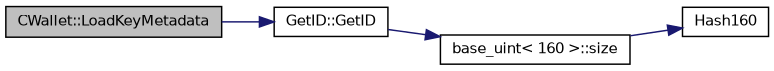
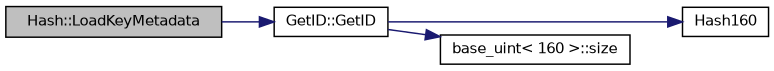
(114, 22) -> (114, 22)
(649, 33) -> (528, 22)
